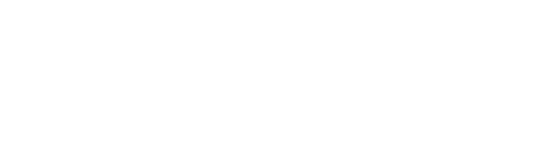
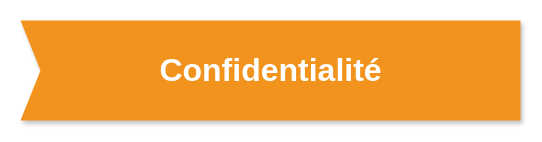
none -> (271, 71)
